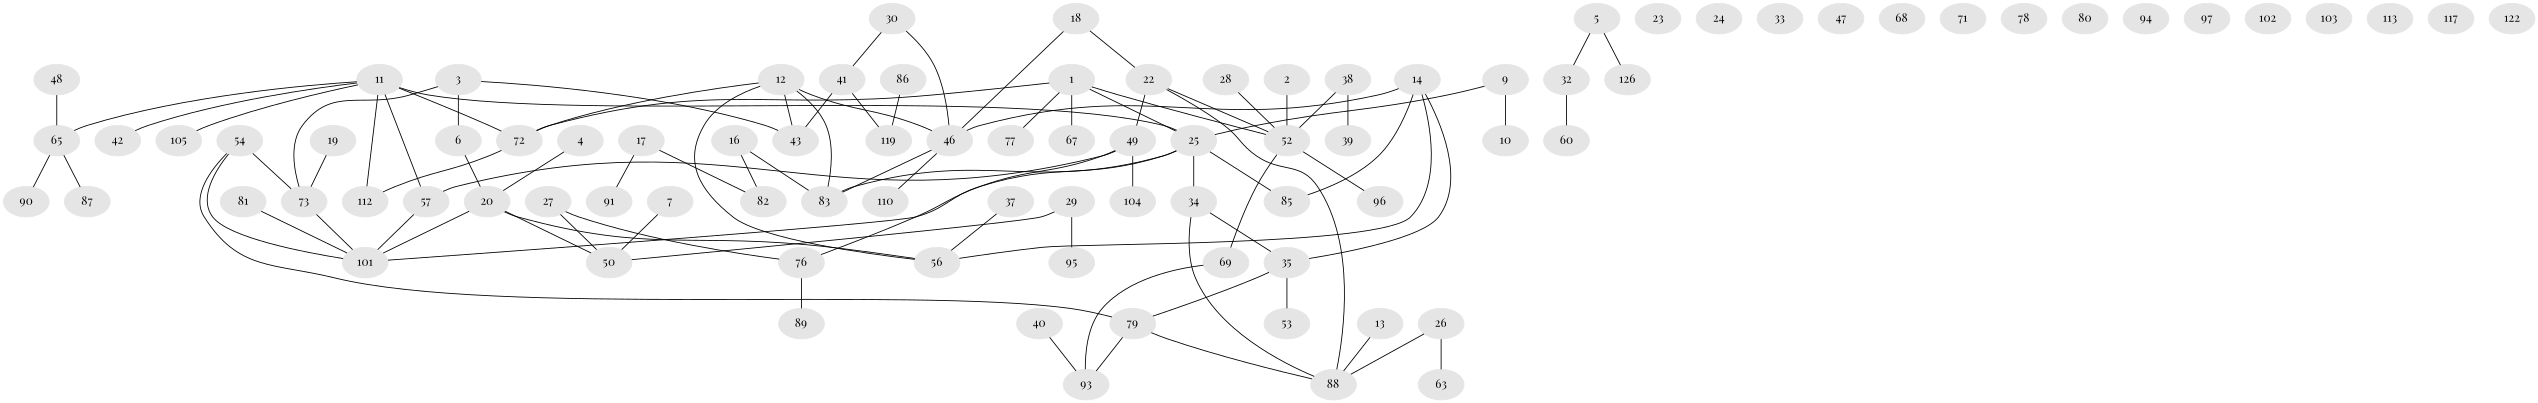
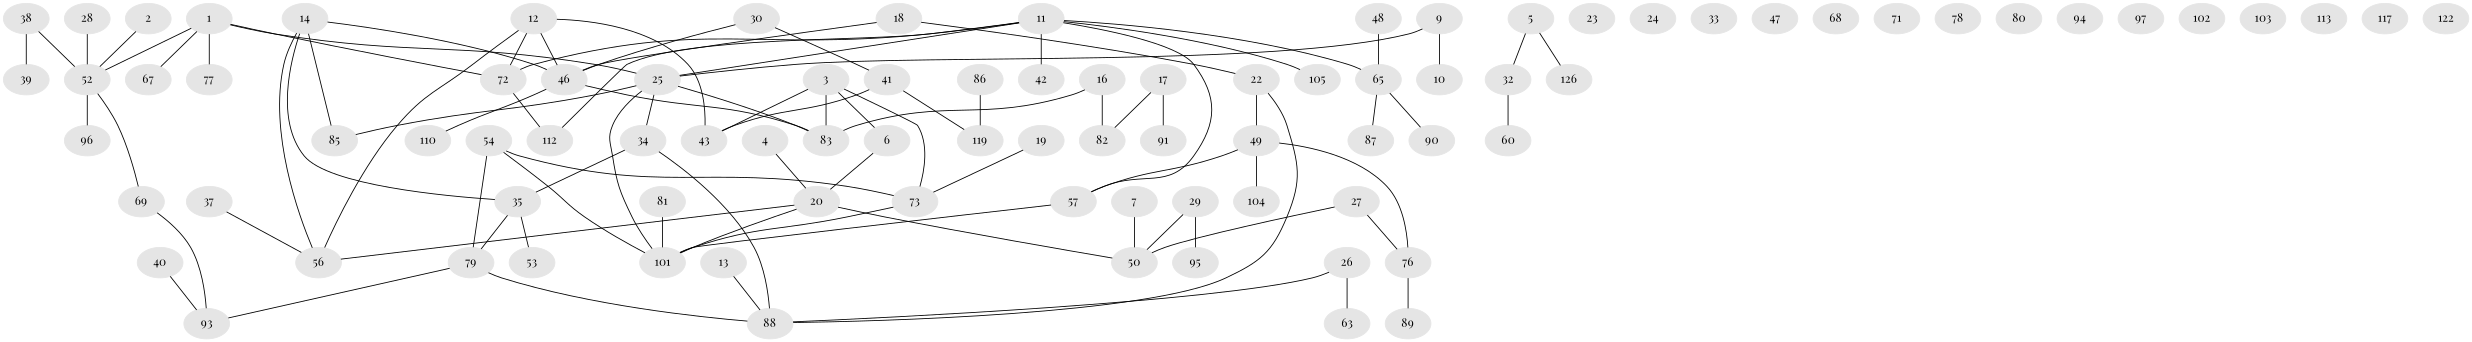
(1228, 114) -> none
(829, 133) -> (826, 110)
